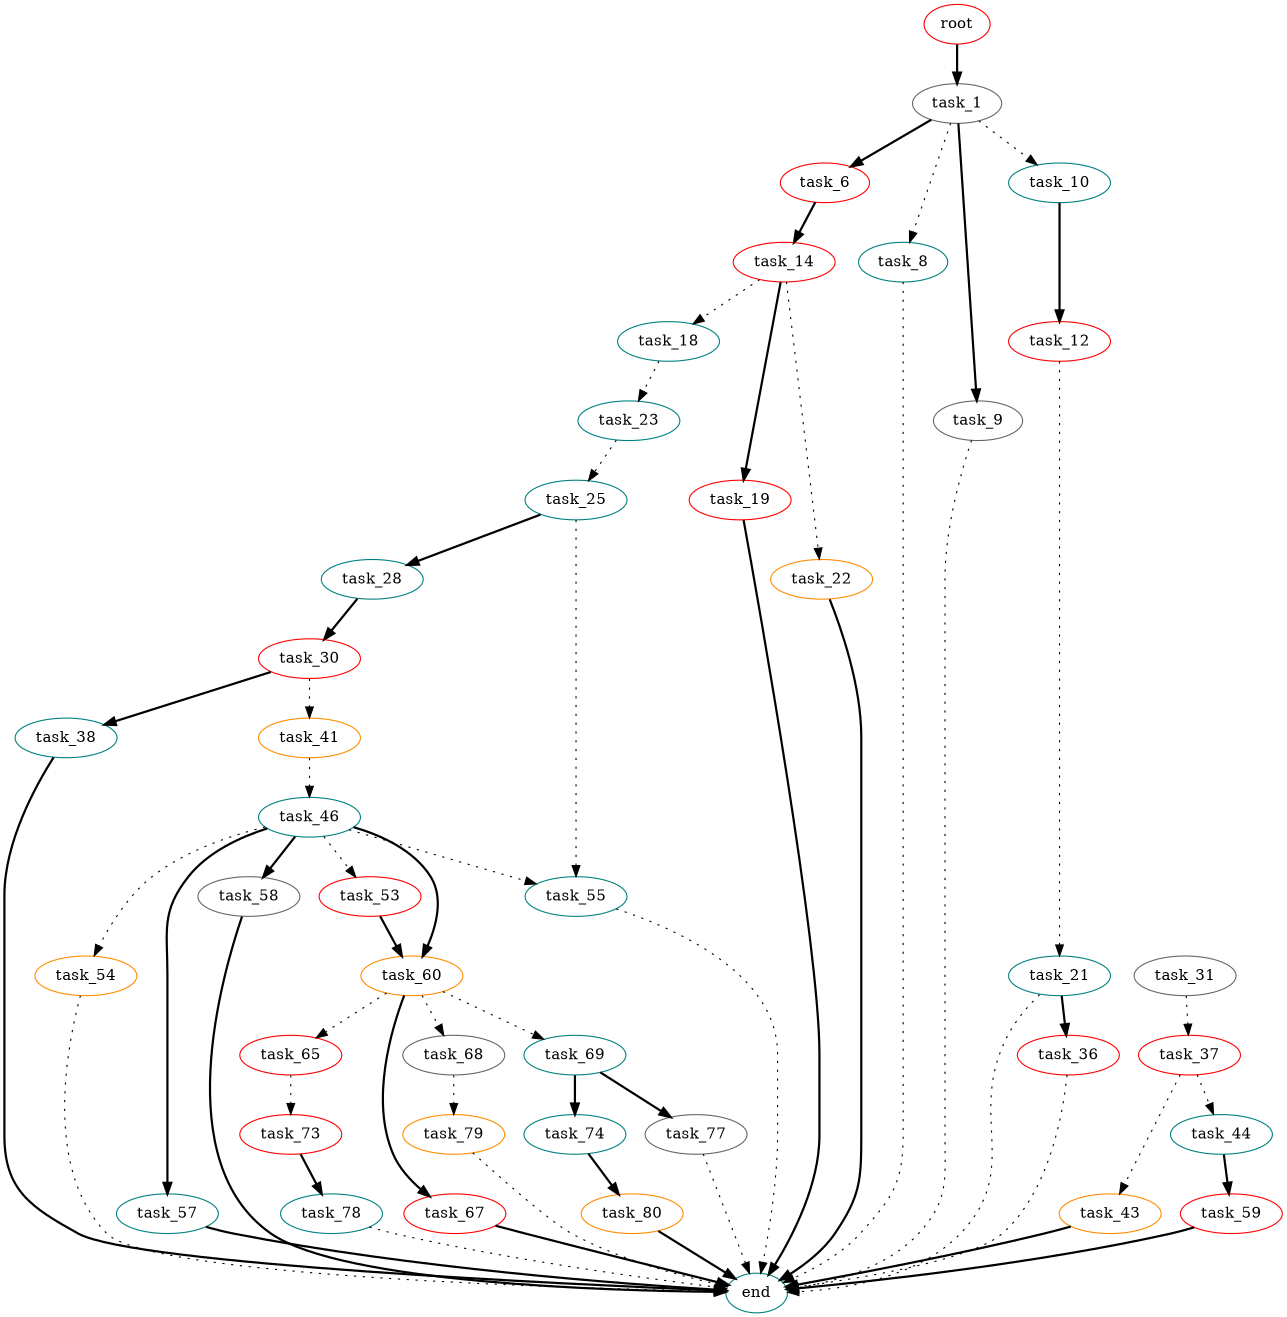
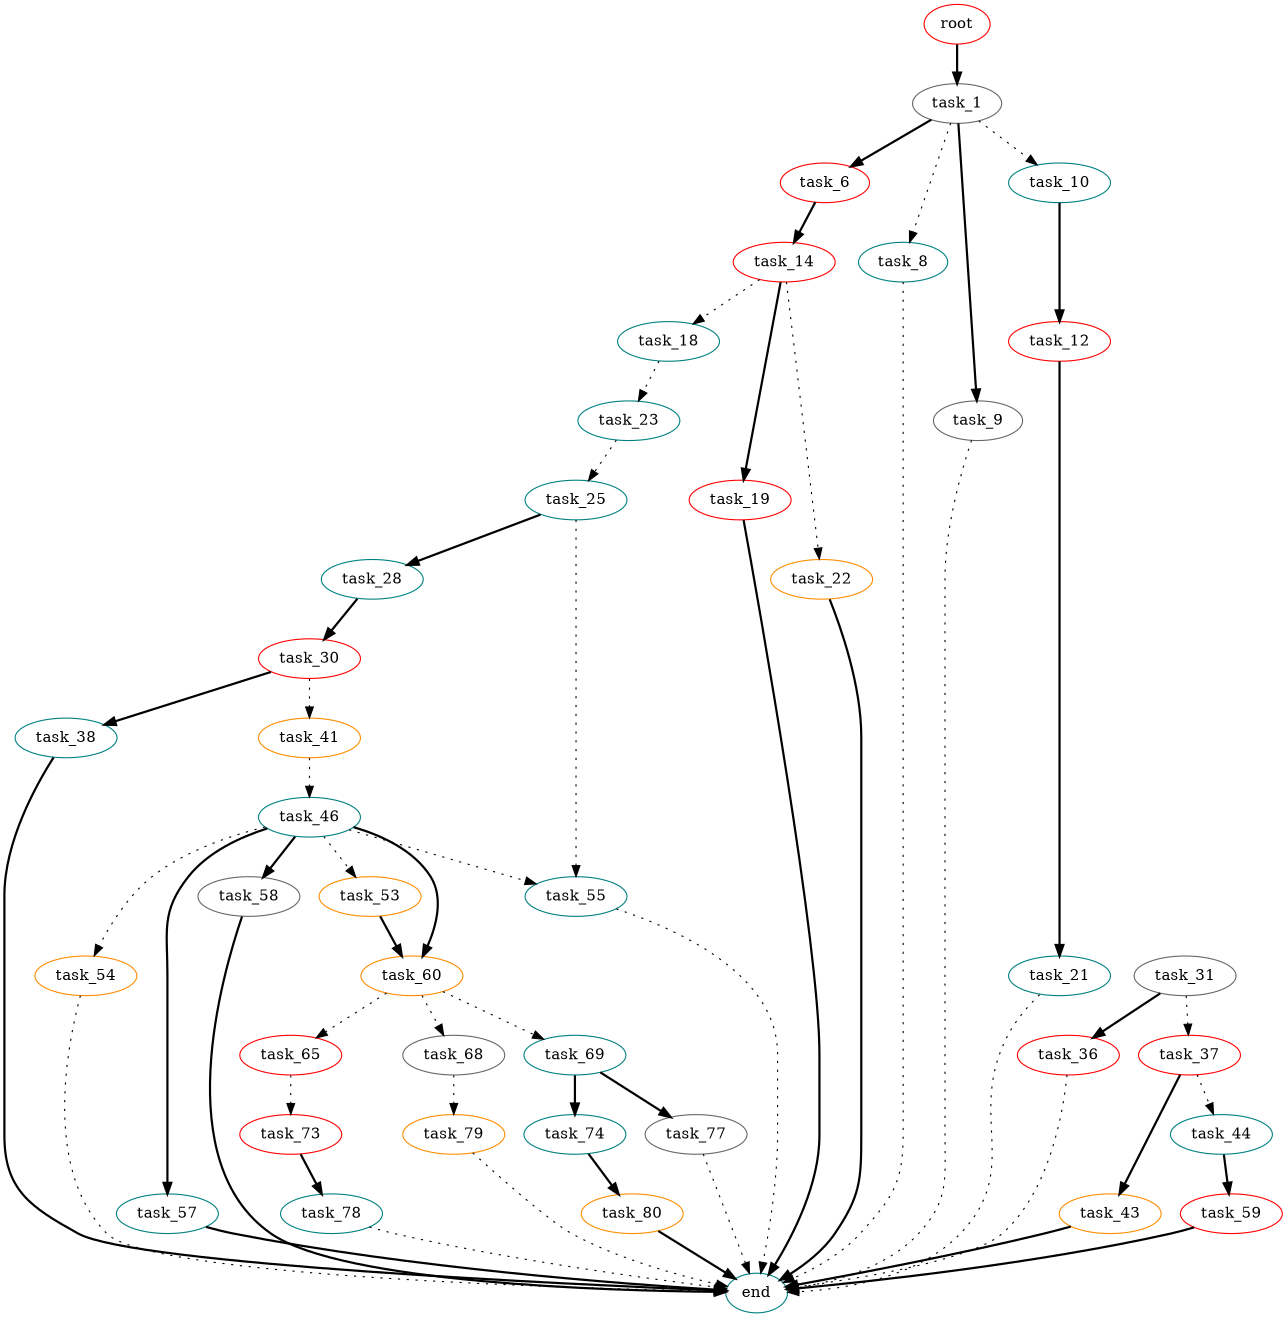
(1060, 653) -> (1060, 653)
(370, 897) -> (370, 897)
(1063, 1010) -> (1131, 1012)
(1152, 1129) -> (1152, 1129)
(455, 1214) -> none
